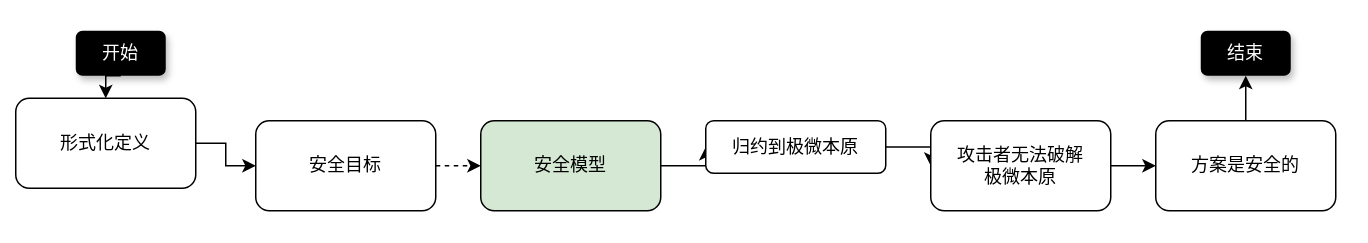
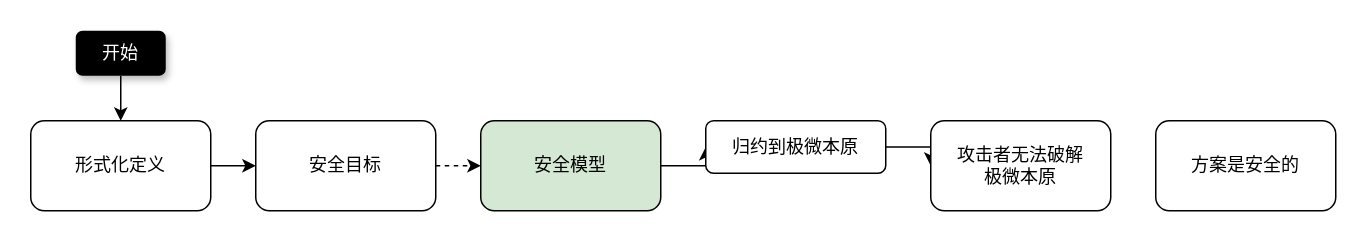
(1246, 53) -> none
(1246, 104) -> none
(106, 143) -> (121, 166)
(1128, 166) -> none
